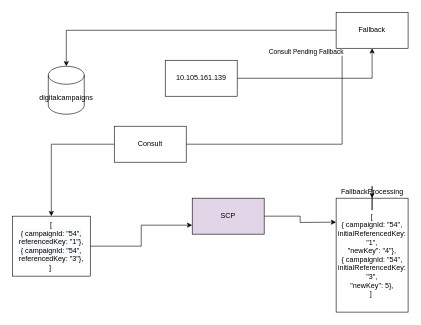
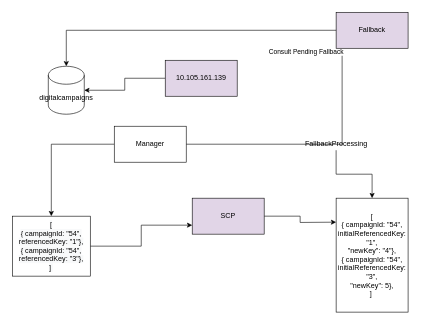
(372, 30) -> (372, 30)
(372, 53) -> (125, 87)
(201, 78) -> (201, 78)
(150, 144) -> (150, 144)
(372, 192) -> (336, 144)
